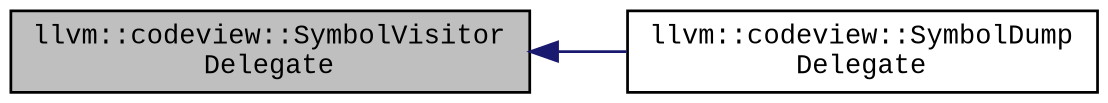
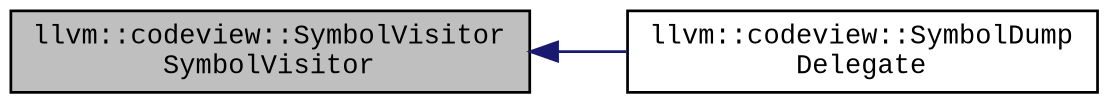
(270, 52) -> (270, 52)
